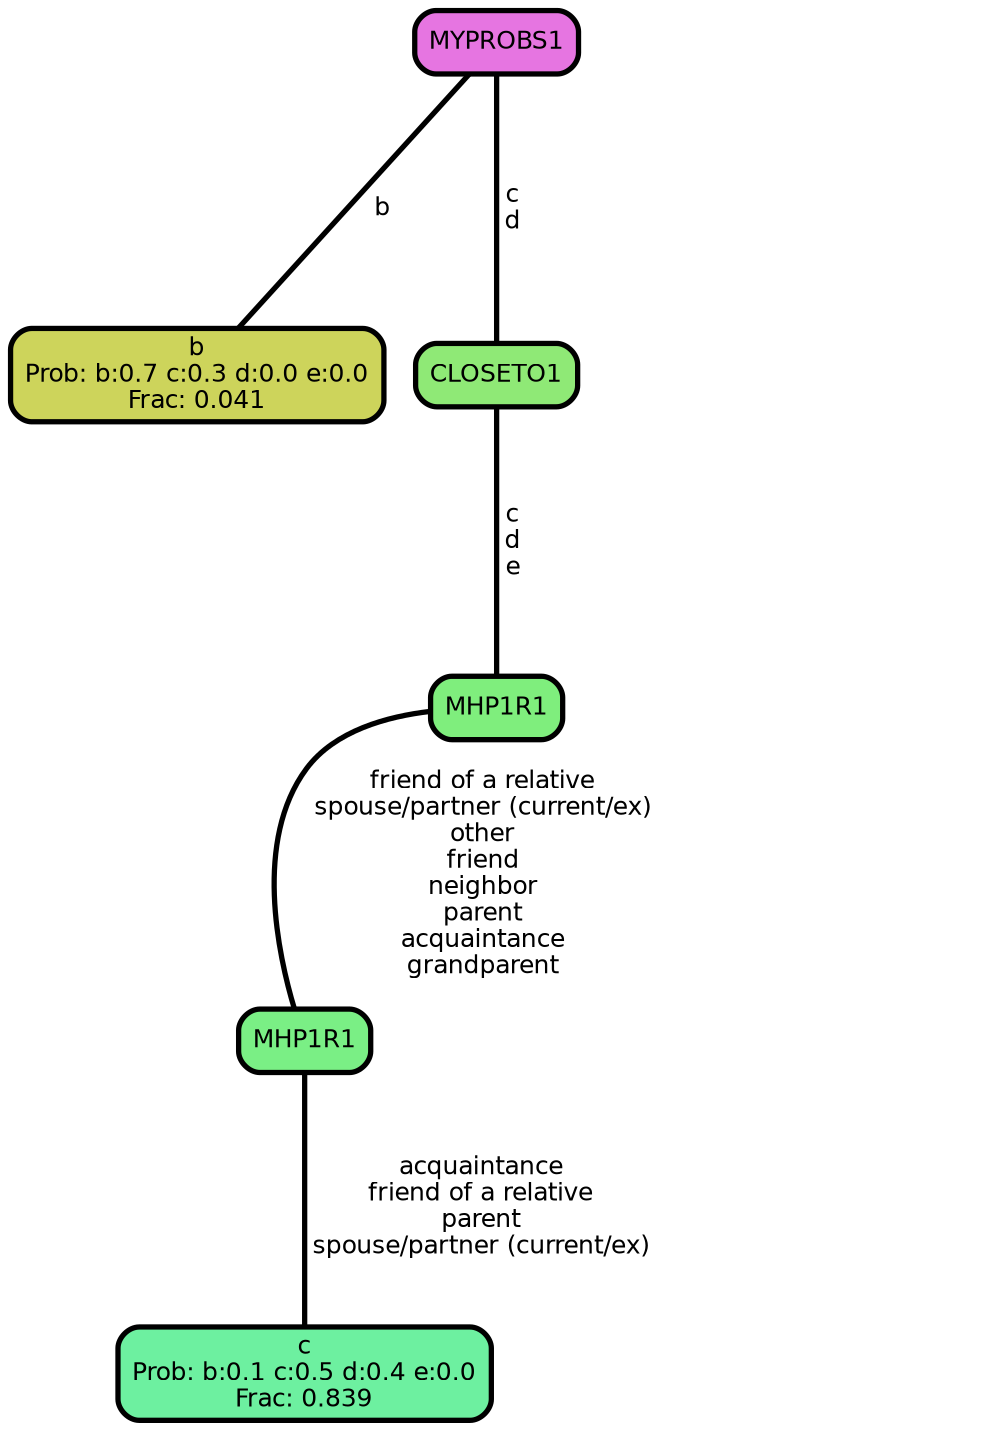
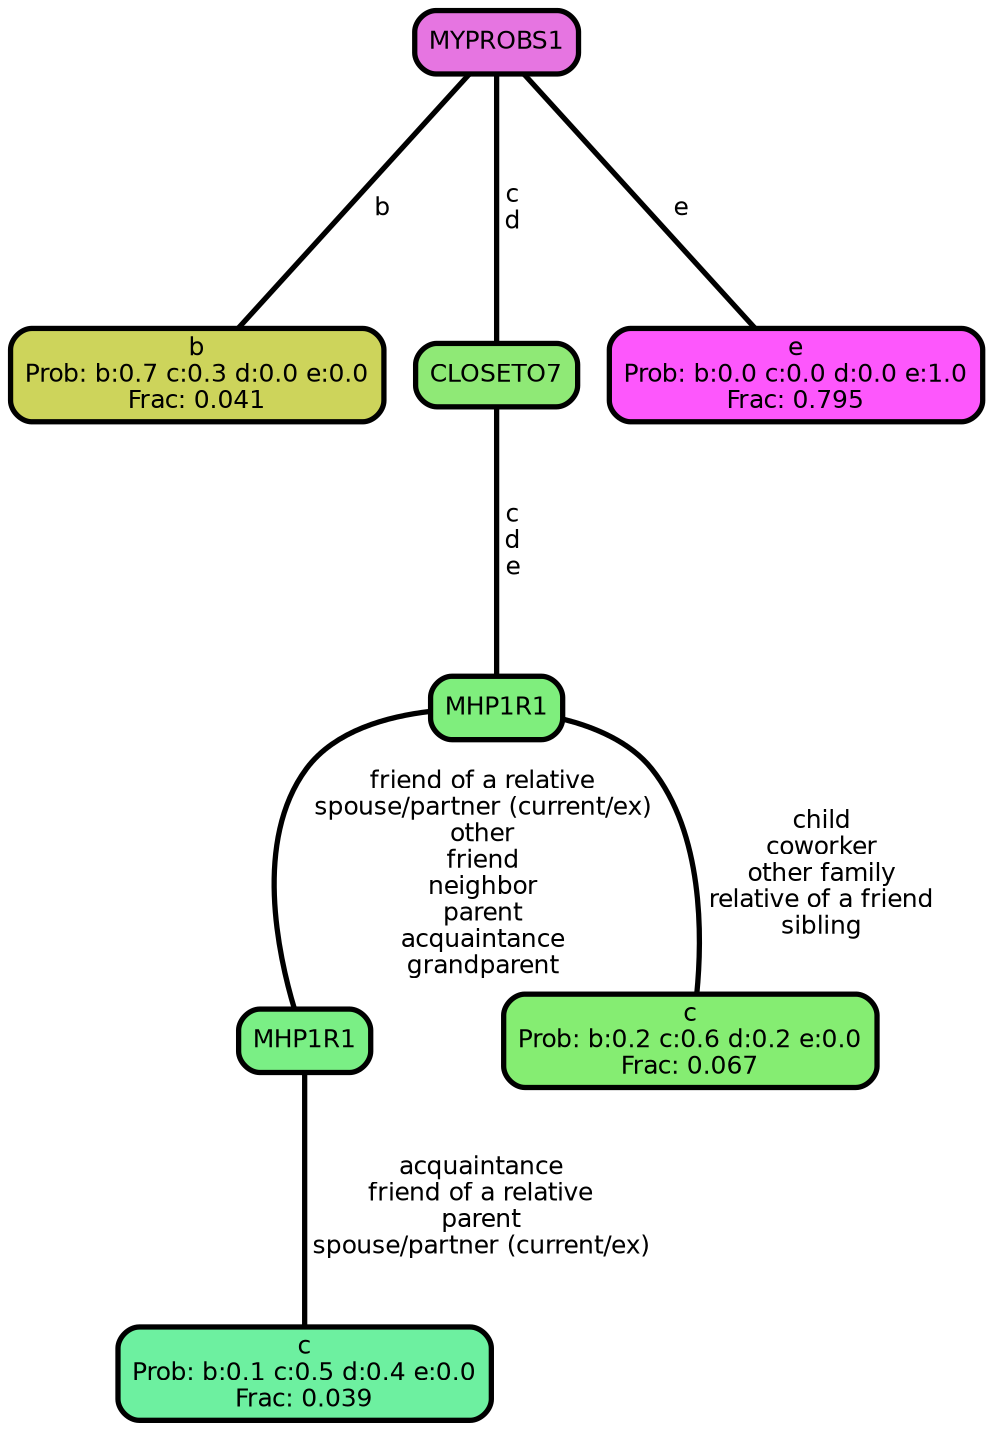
(497, 375) -> (497, 375)
none -> (796, 375)
none -> (690, 1041)
(305, 1374) -> (305, 1374)
